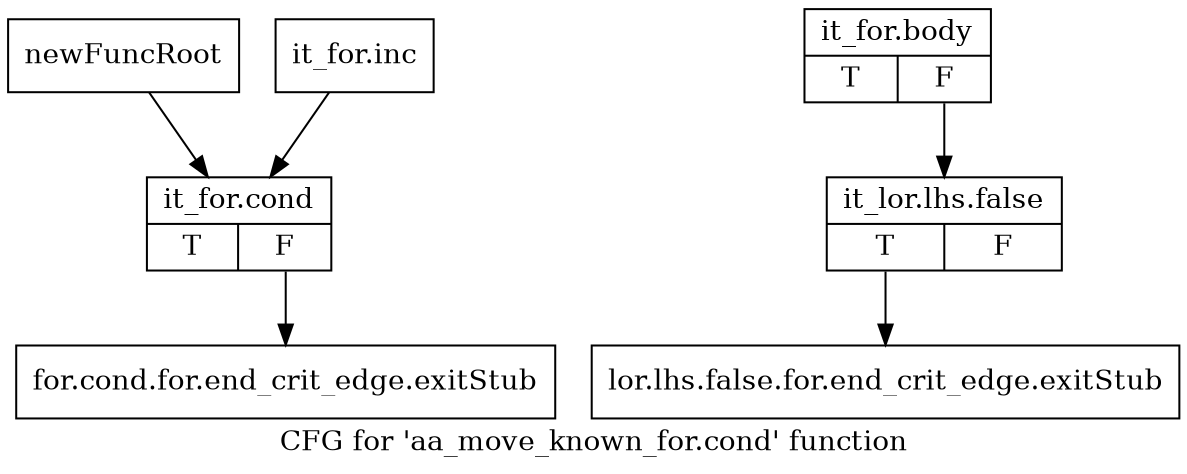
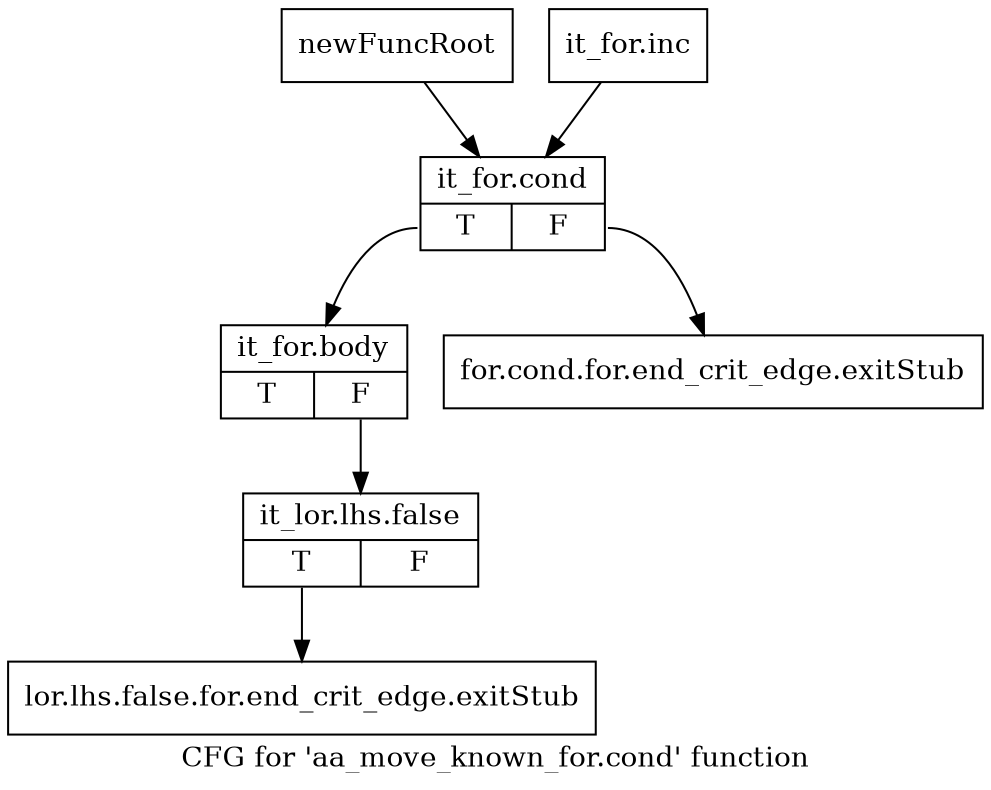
none -> (365, 254)
